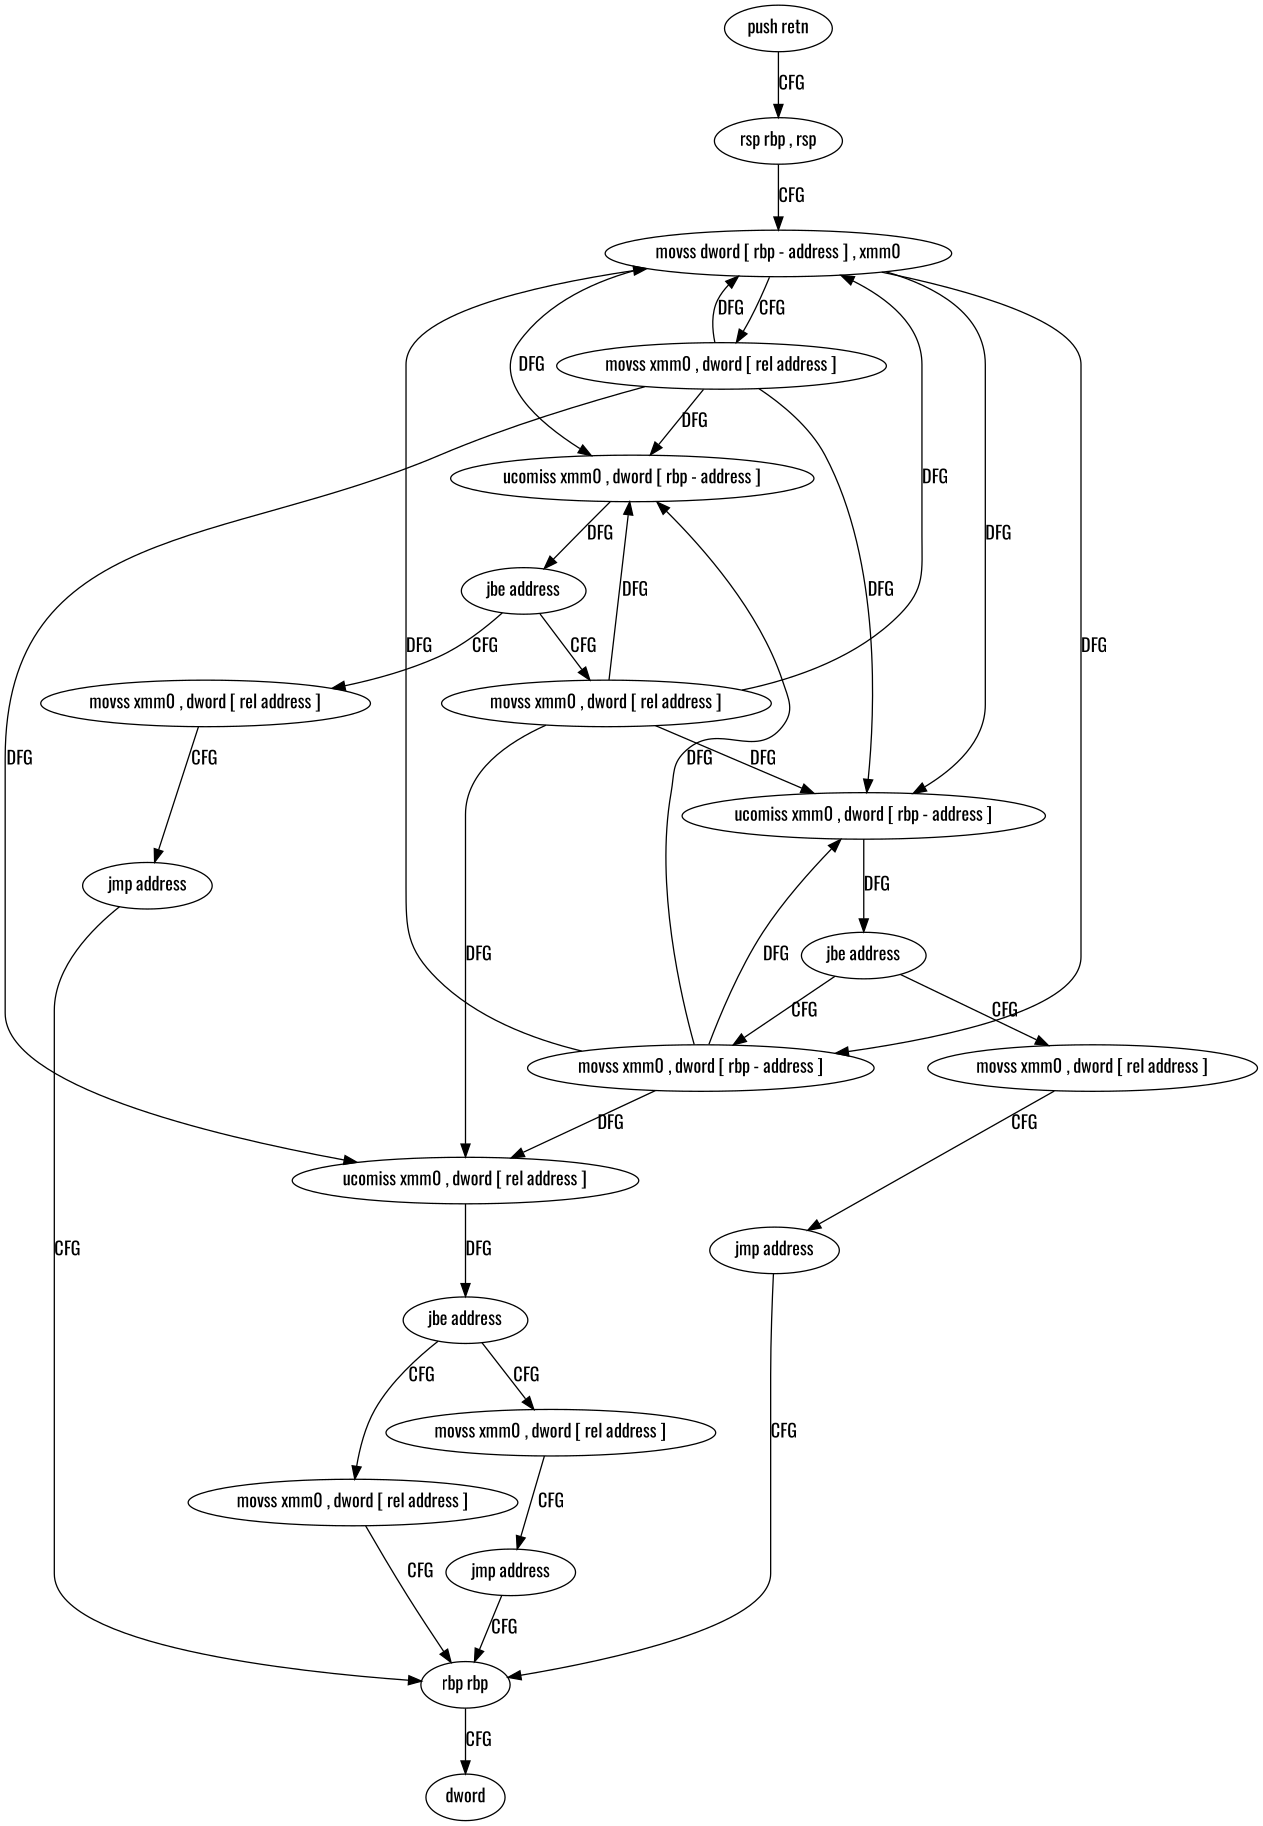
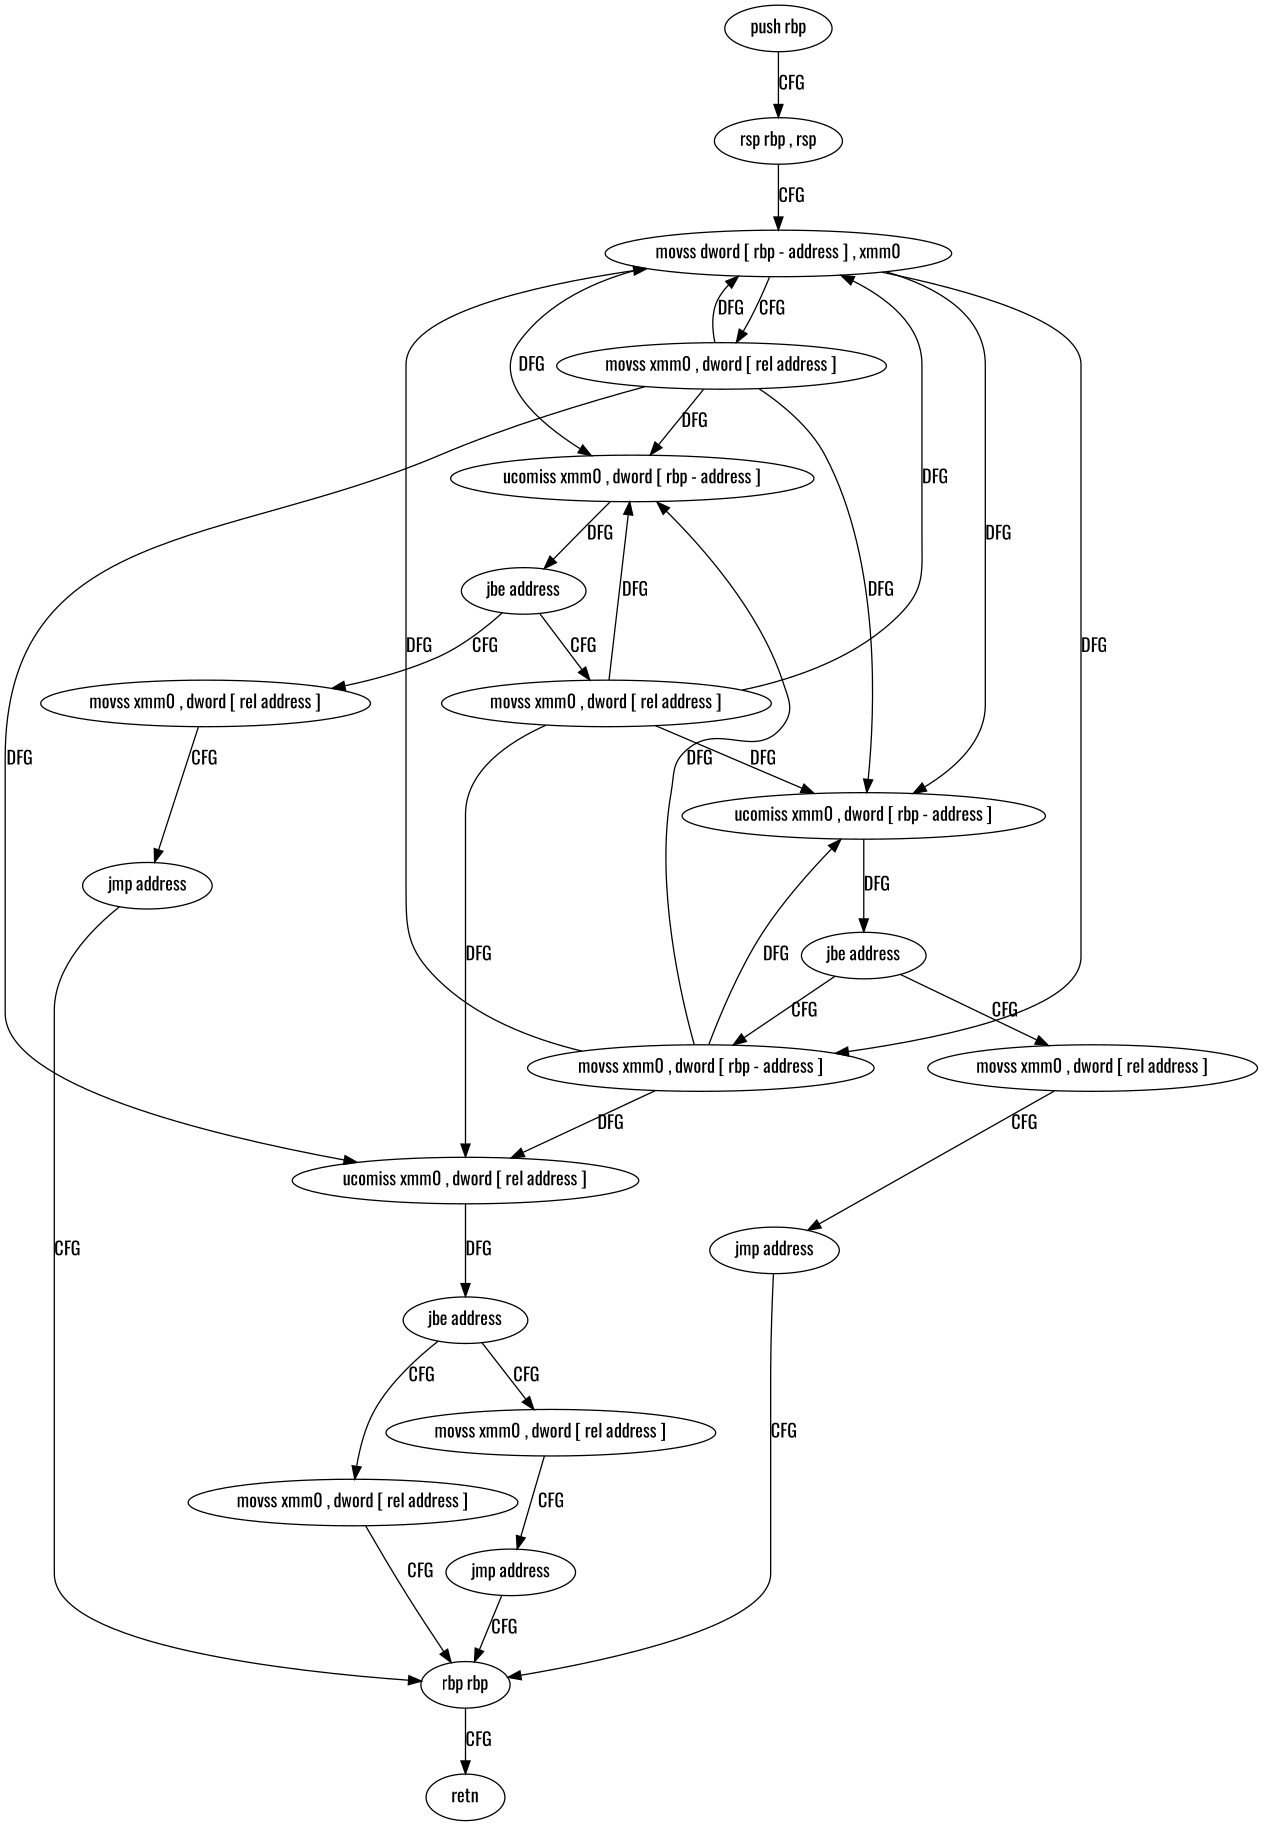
(778, 28) -> (778, 28)
(465, 1797) -> (465, 1797)
